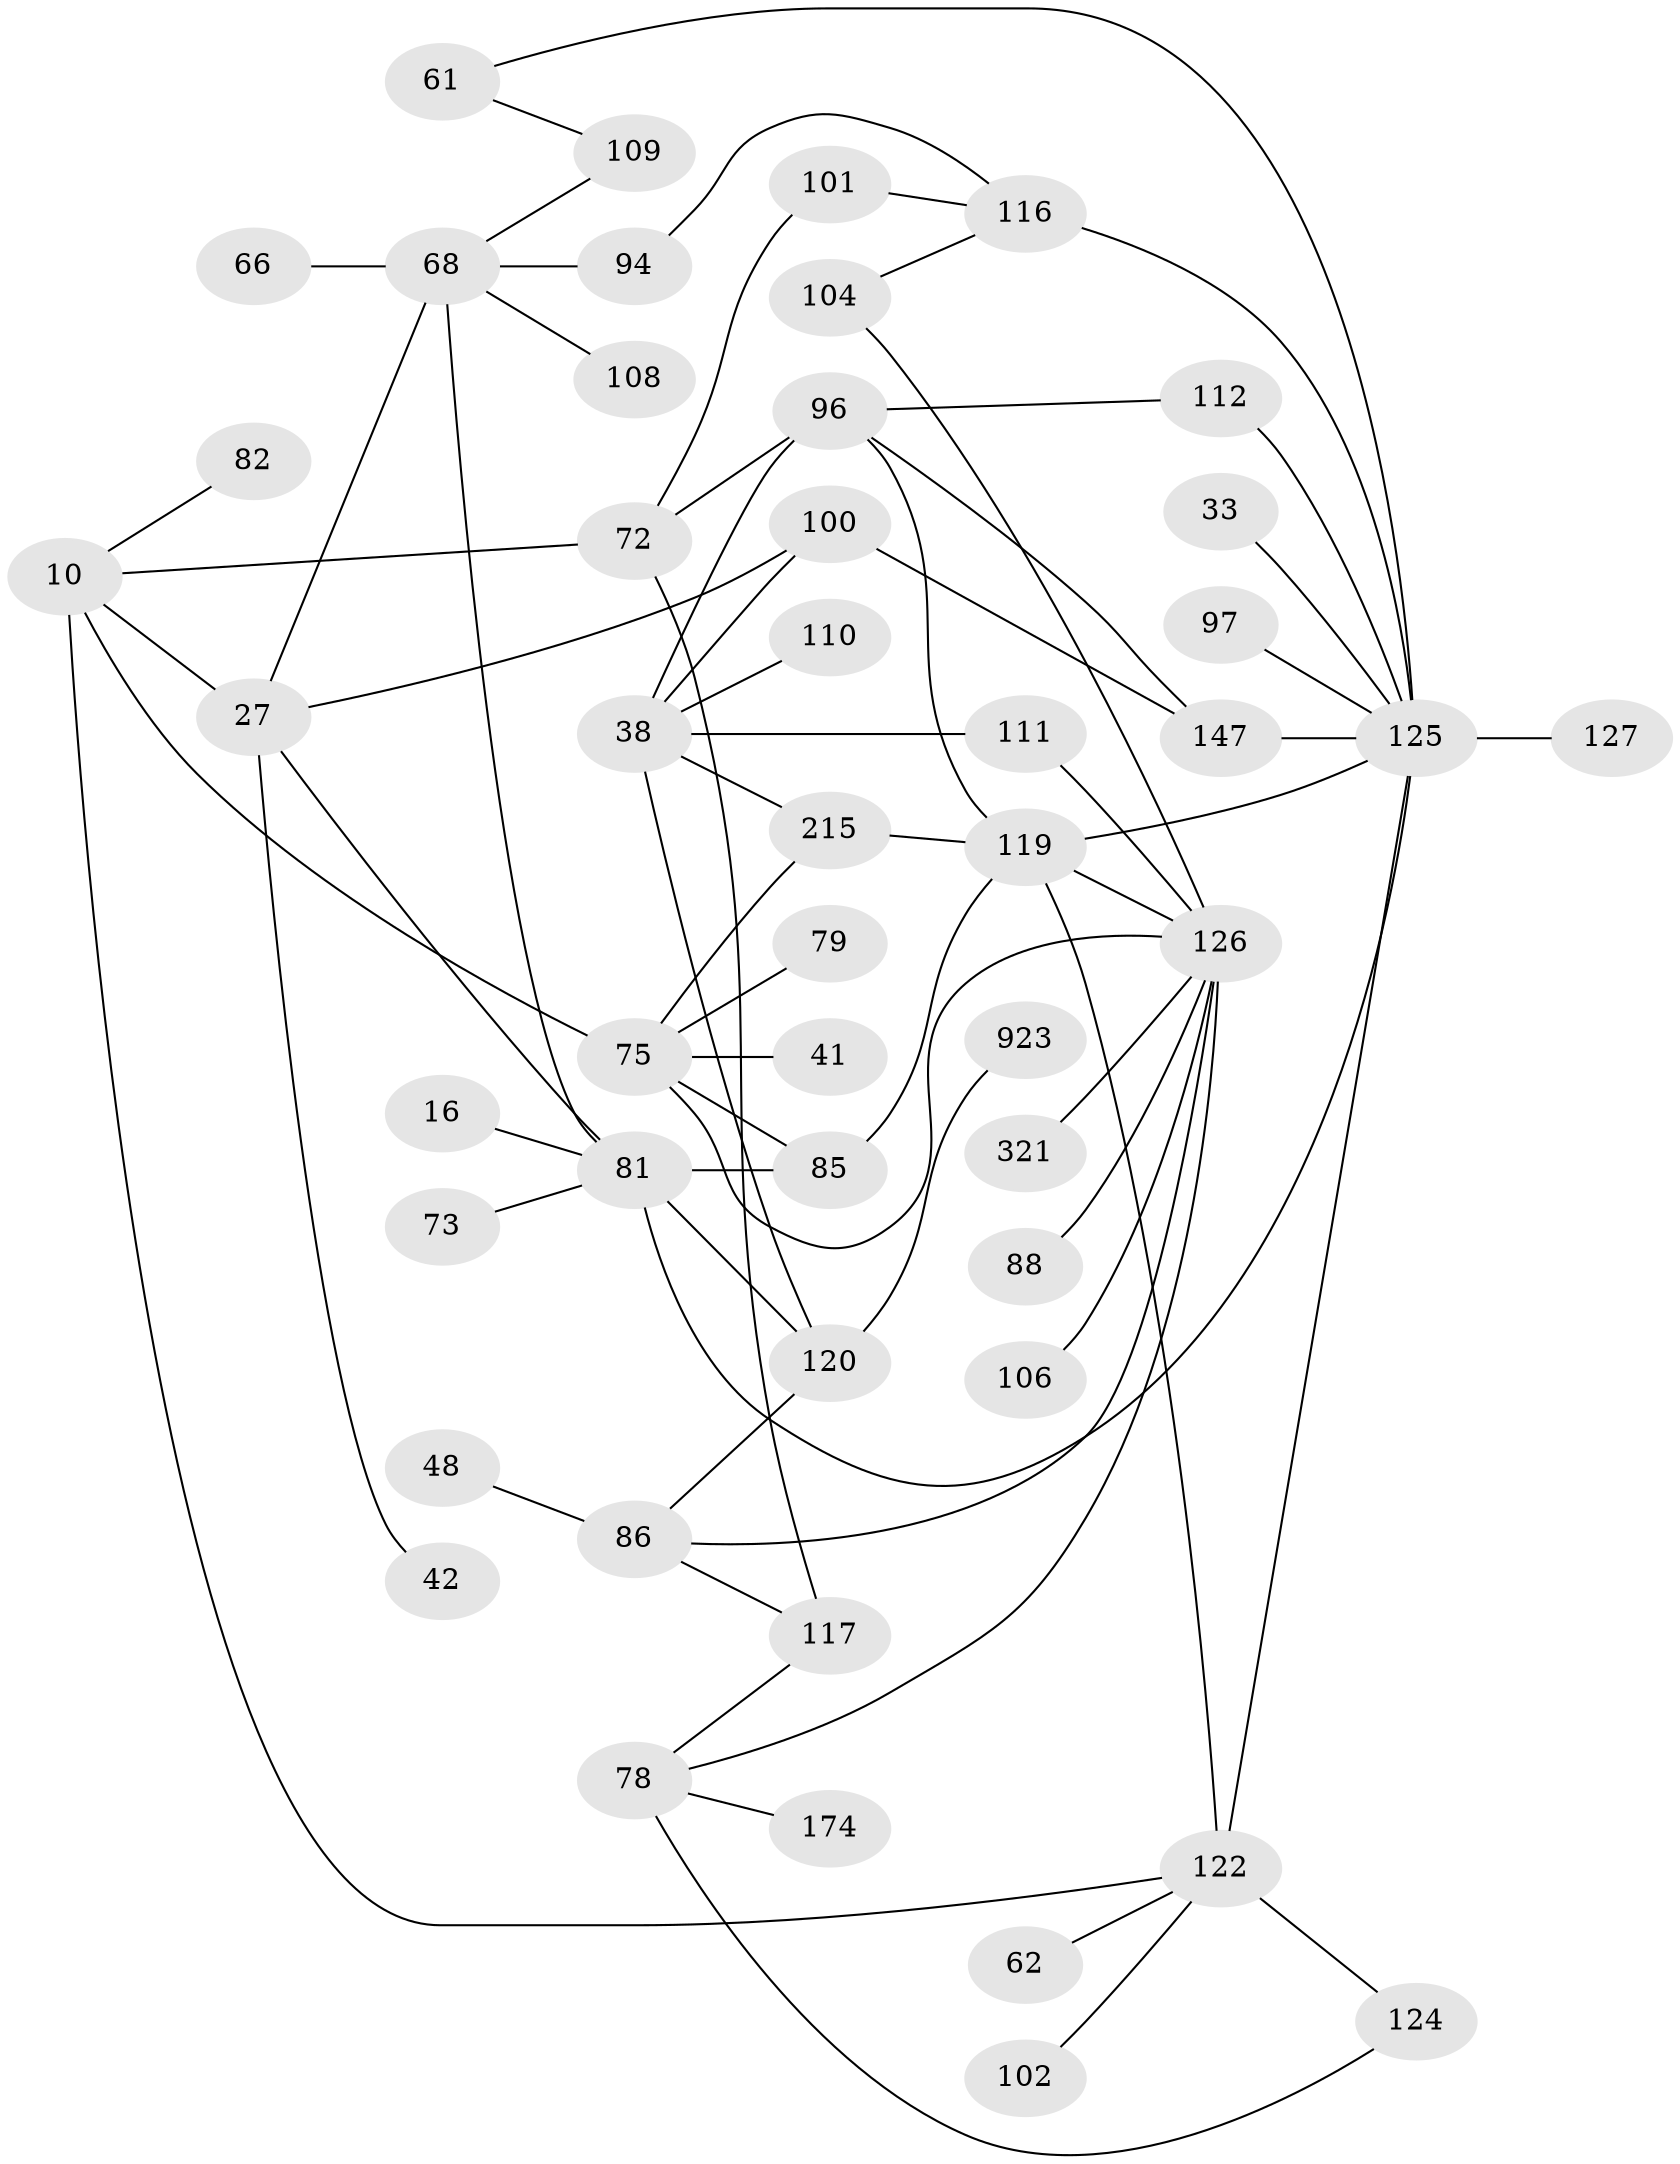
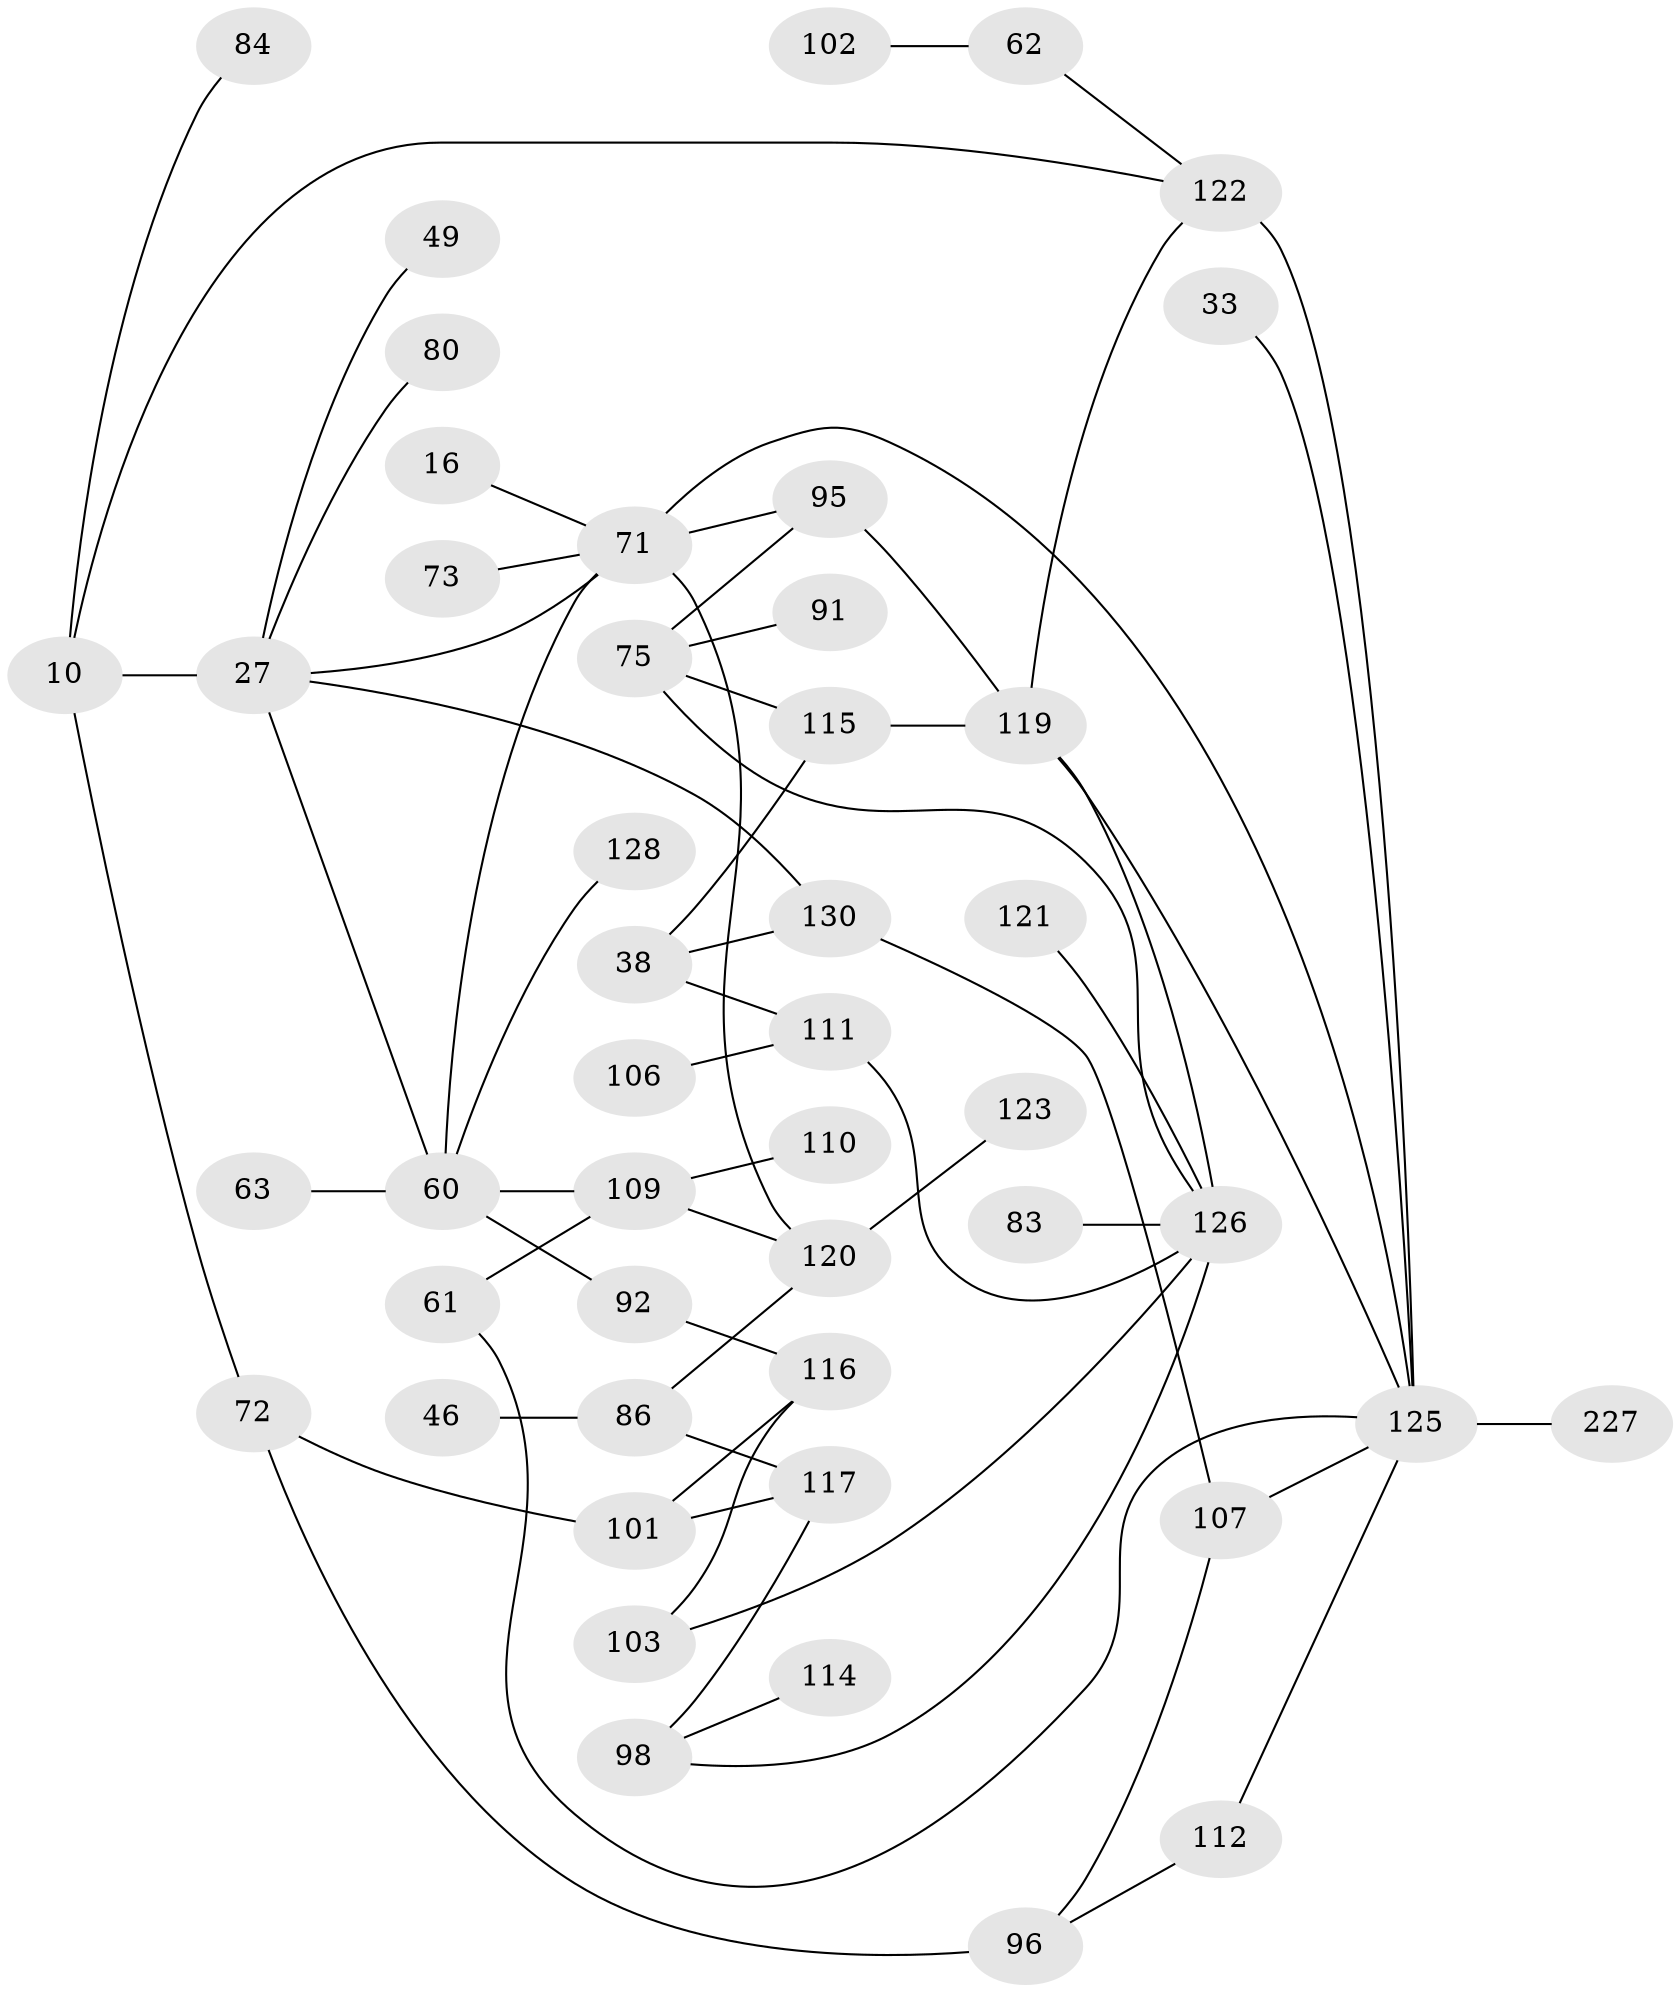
(254, 266) -> (254, 1191)
(443, 266) -> (443, 1191)
(635, 266) -> (635, 1304)
(830, 298) -> (635, 1644)
none -> (443, 352)
(635, 380) -> (635, 851)
(1324, 405) -> none
(254, 461) -> (254, 46)
(830, 524) -> (830, 919)
(716, 565) -> none
(1221, 625) -> none
(928, 628) -> none
(731, 686) -> (732, 1168)
(1221, 738) -> (1221, 1520)
(1612, 738) -> (1612, 1424)
(830, 830) -> (830, 726)
(302, 863) -> none
(830, 944) -> none
(712, 1039) -> (732, 1225)
(1026, 1040) -> (1026, 1112)
(830, 1057) -> (830, 612)
(741, 1086) -> (718, 1511)
(1026, 1153) -> (1026, 919)
(635, 1170) -> (635, 545)
(830, 1170) -> (830, 499)
(1157, 1174) -> (741, 1053)
(1026, 1267) -> (1026, 1225)
(1114, 1394) -> none
(443, 1468) -> (443, 1418)
(443, 1581) -> (443, 239)
(635, 1780) -> (635, 1757)
(830, 1829) -> (830, 1678)
(1128, 1976) -> (930, 46)
(1416, 2022) -> none
